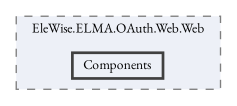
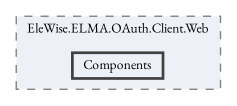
(118, 29) -> (118, 29)
